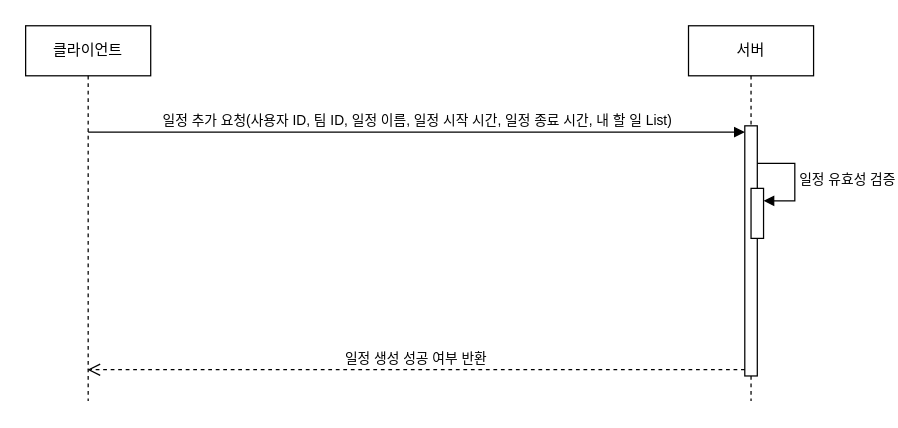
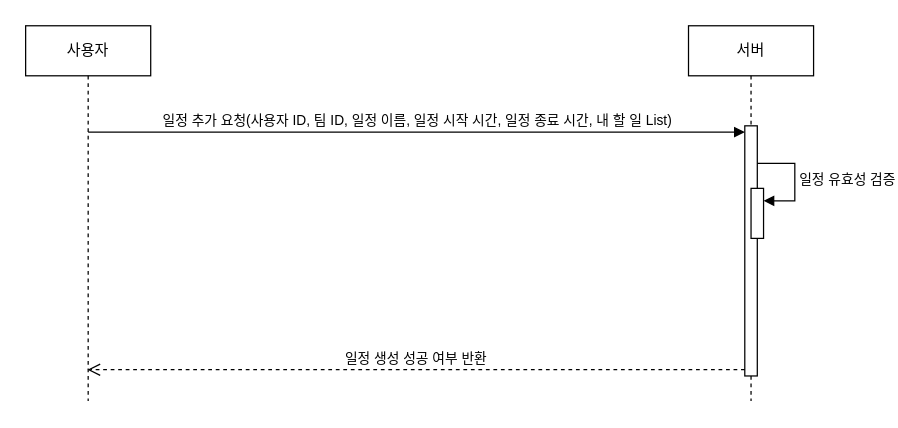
(88, 51) -> (88, 51)
